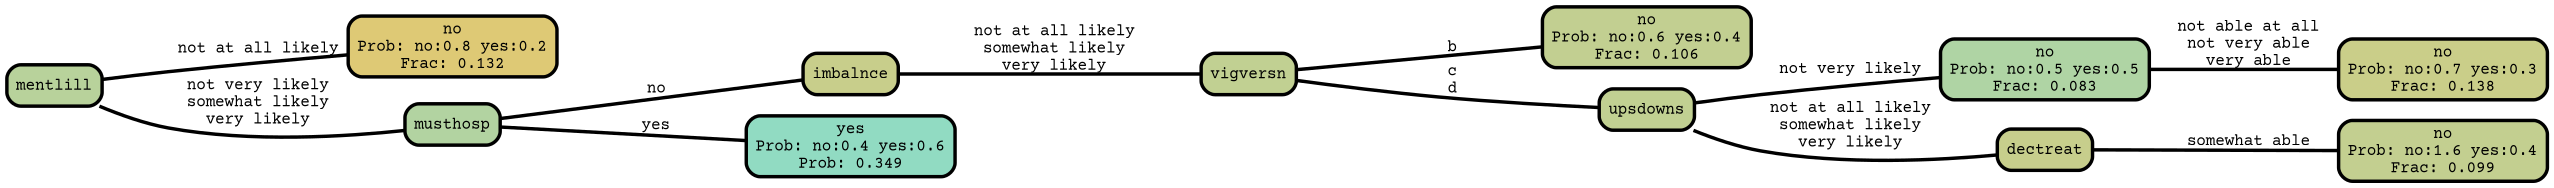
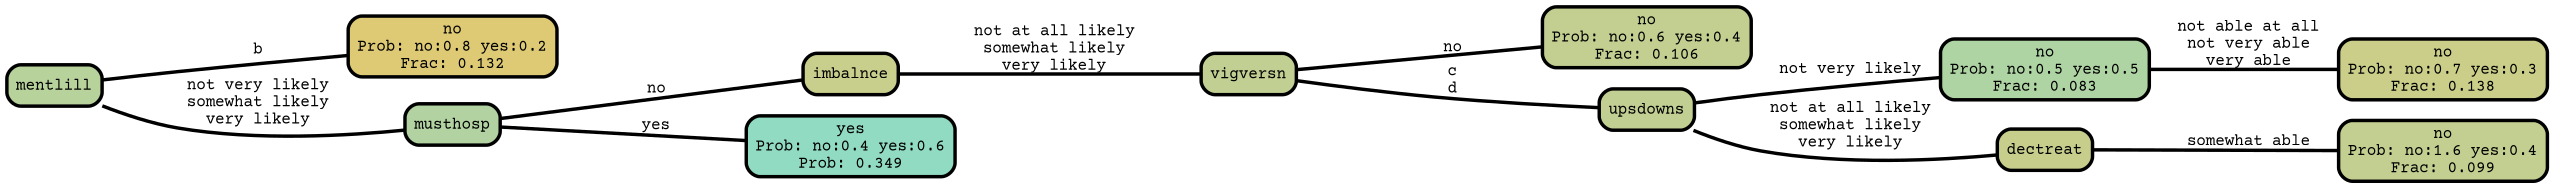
(1448, 47) -> (1448, 47)
(254, 48) -> (254, 49)
